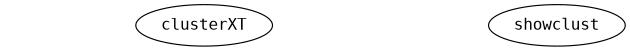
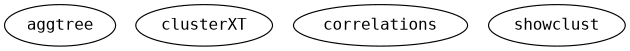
none -> (60, 25)
none -> (381, 25)
